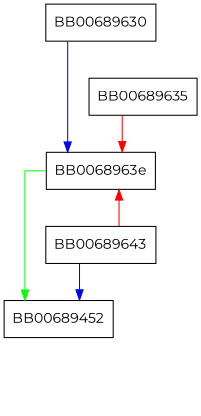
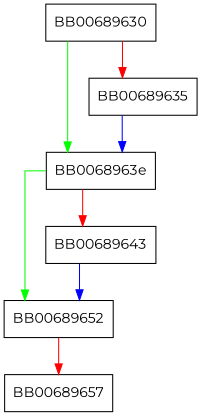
none -> (122, 54)
(68, 92) -> (68, 92)
(122, 129) -> (122, 129)
(119, 213) -> (83, 203)
(59, 319) -> (59, 319)
none -> (59, 393)
